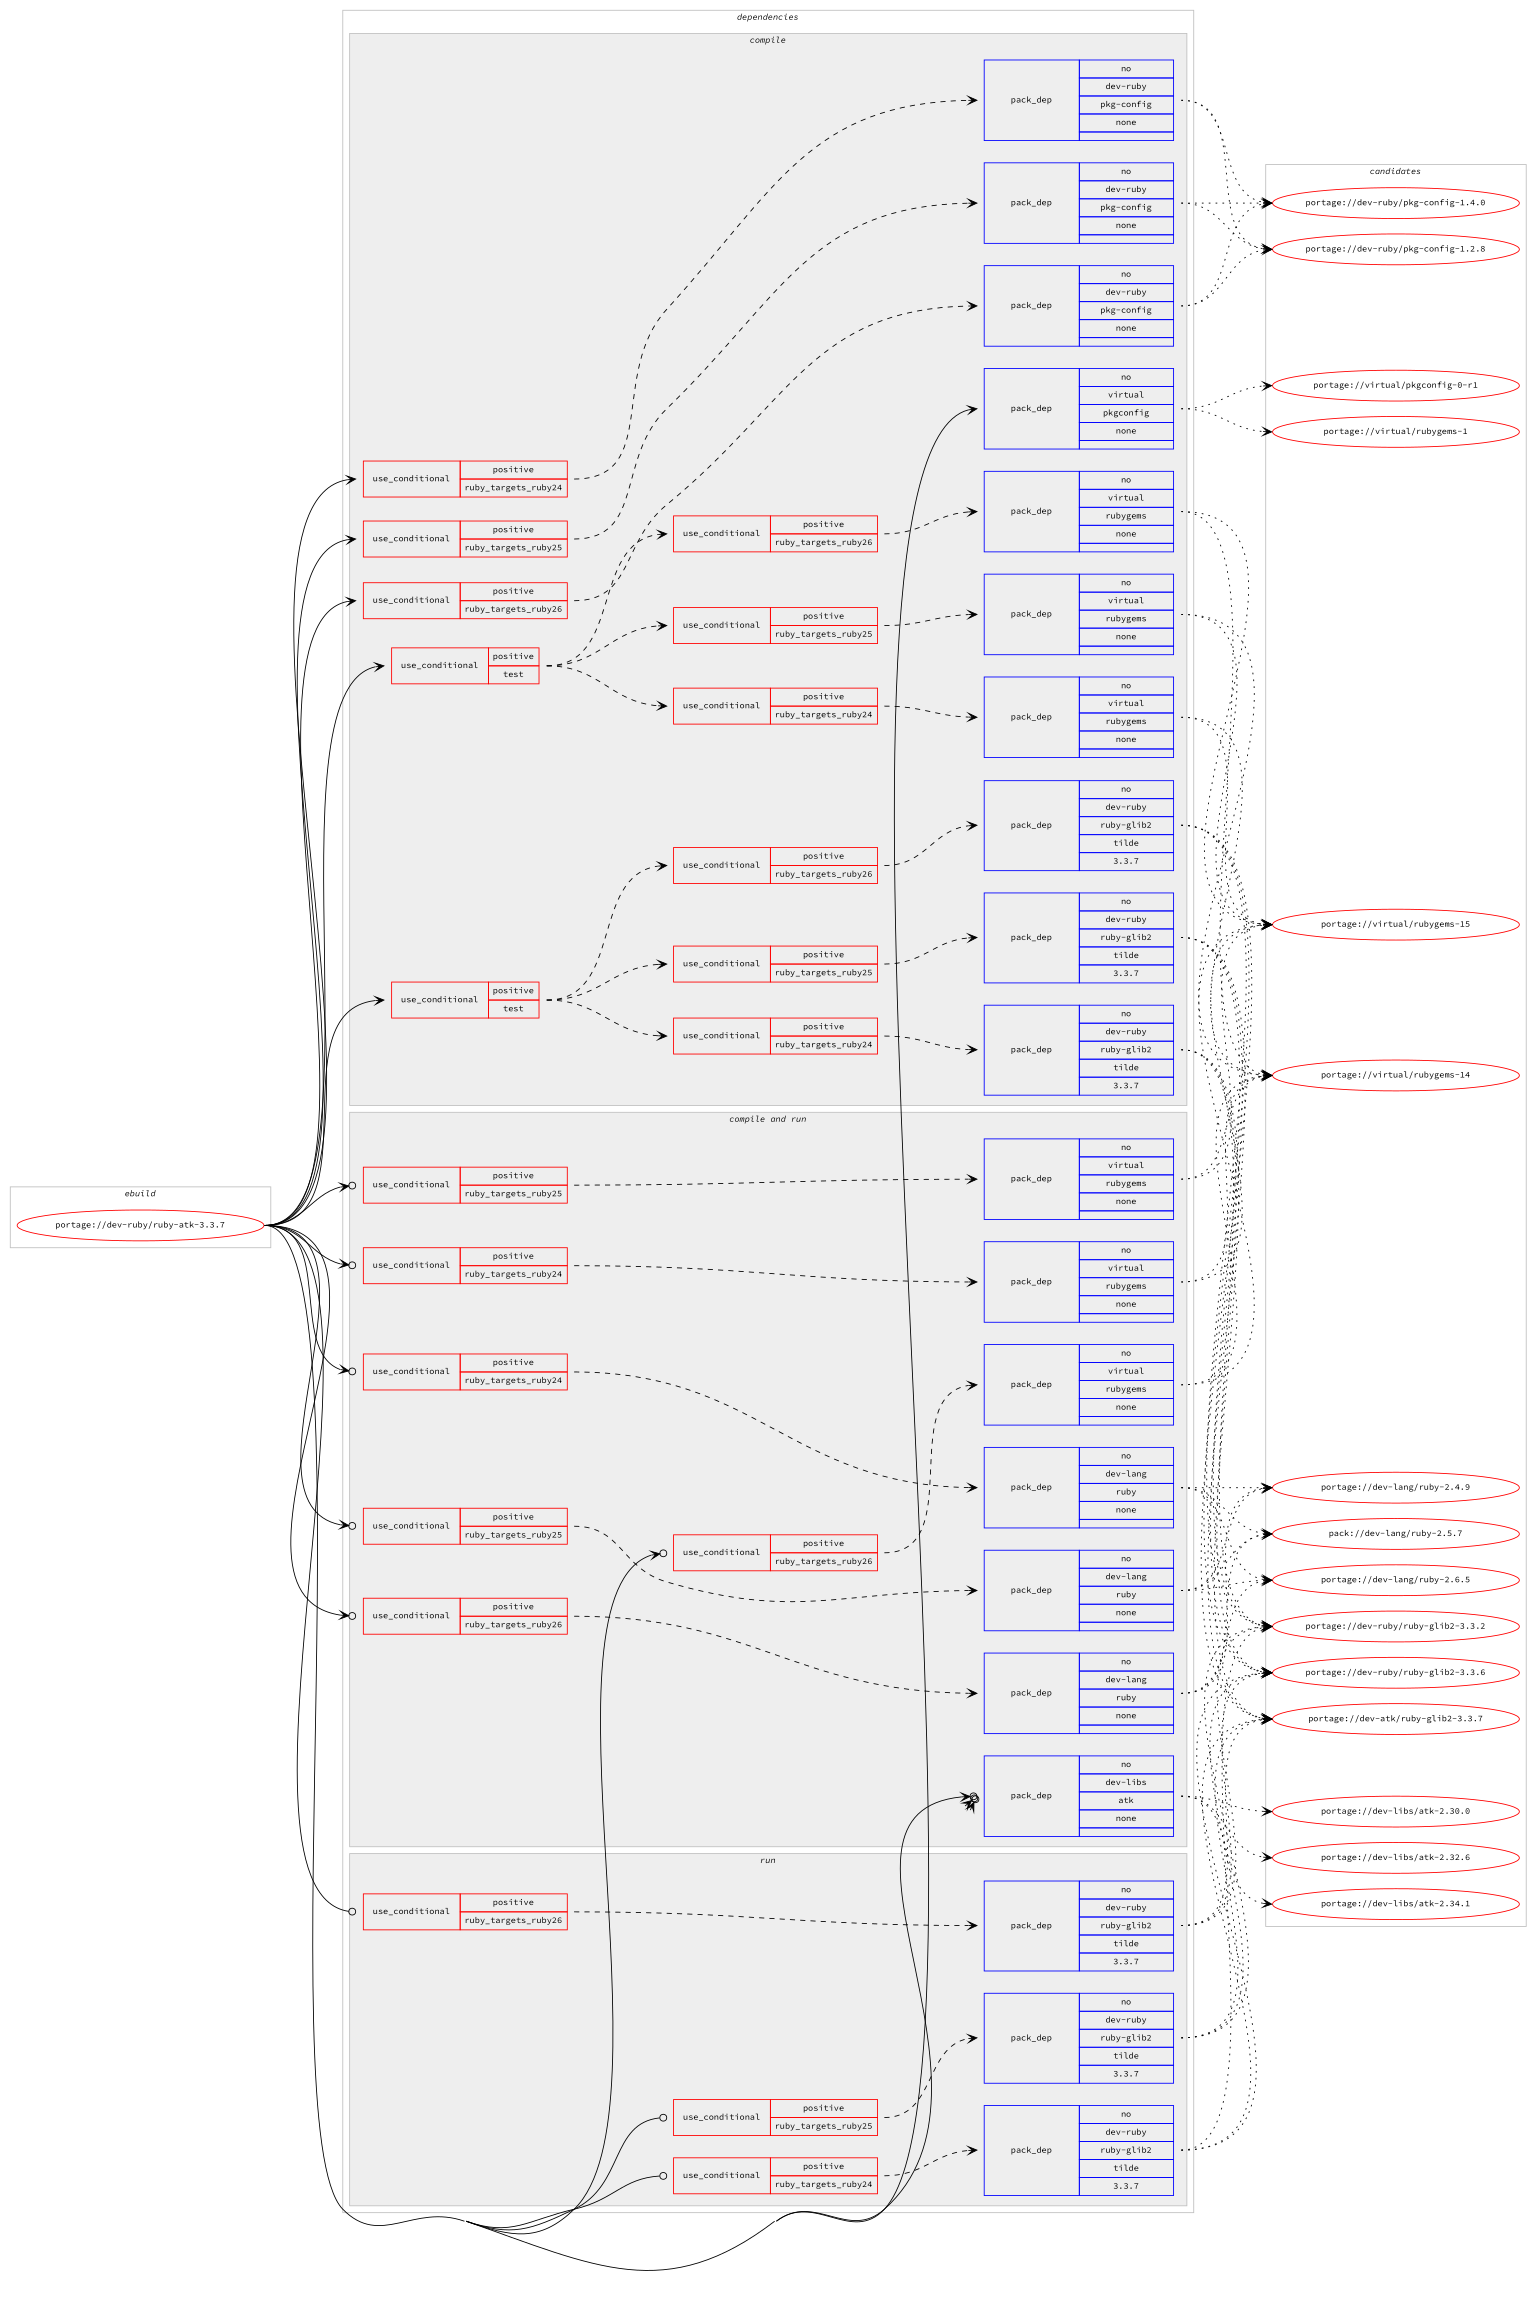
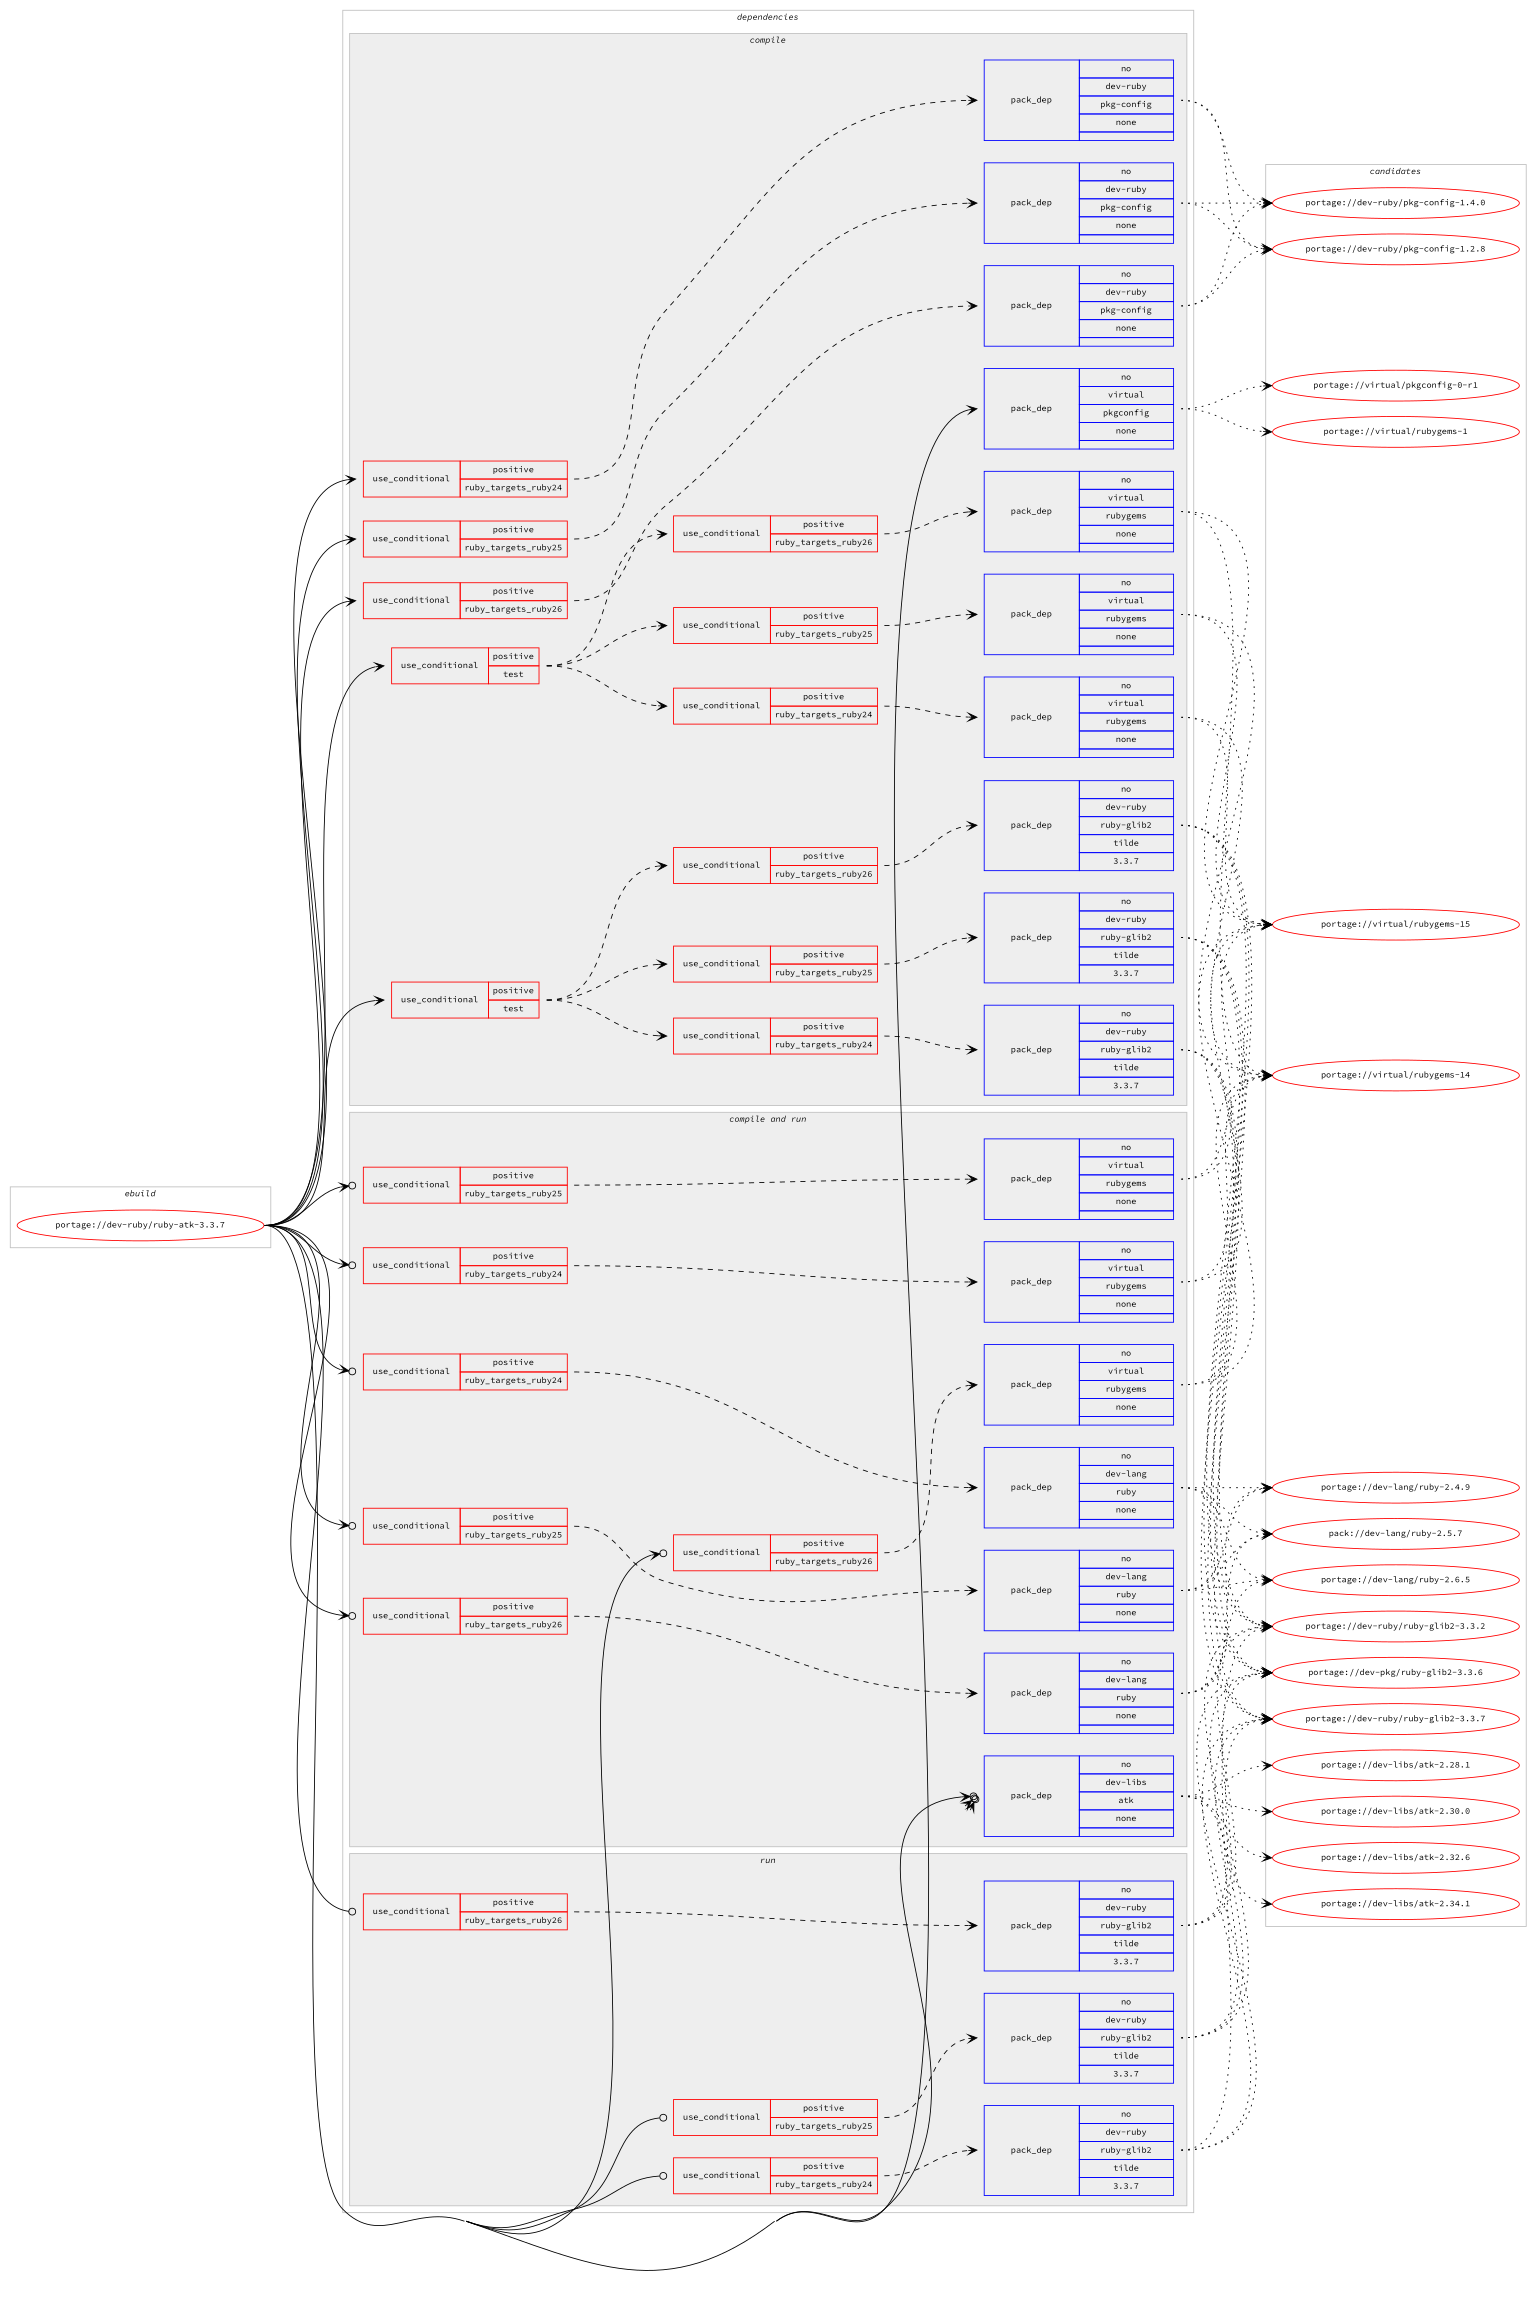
(1396, 1673) -> (1396, 1673)
(1396, 1719) -> (1396, 1719)
none -> (1396, 1765)
